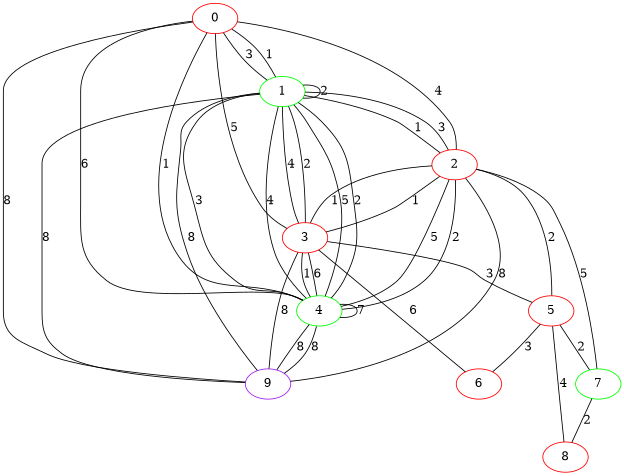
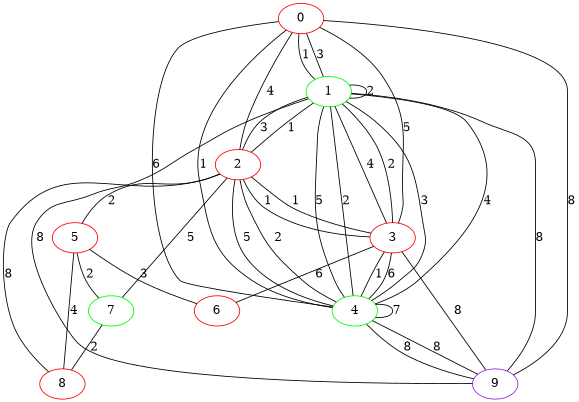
(434, 259) -> none
(453, 326) -> (31, 200)
